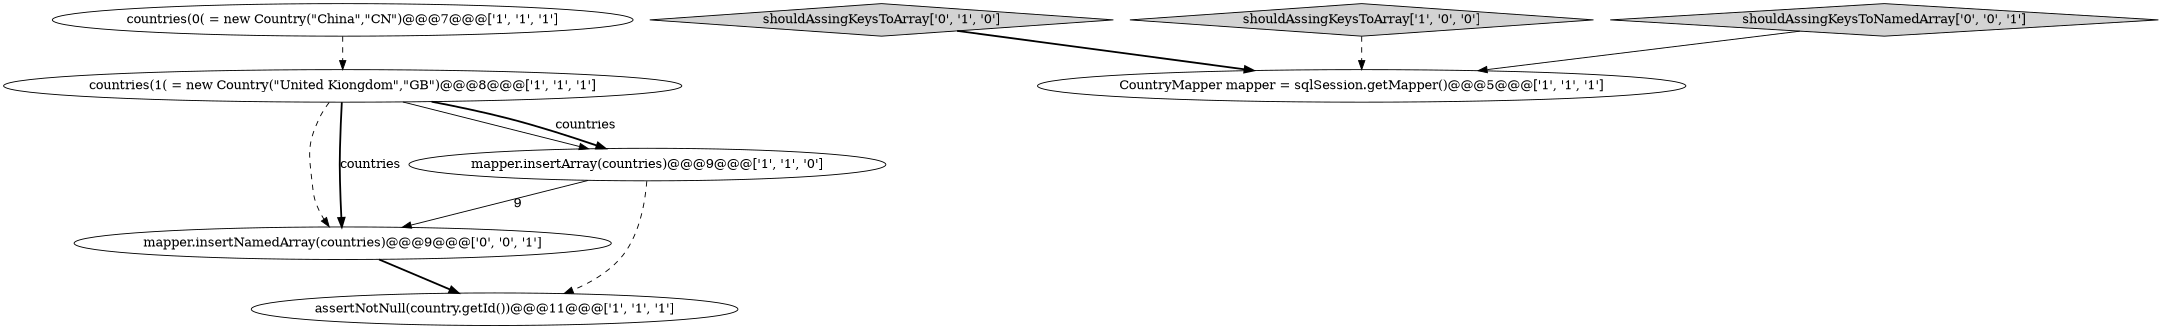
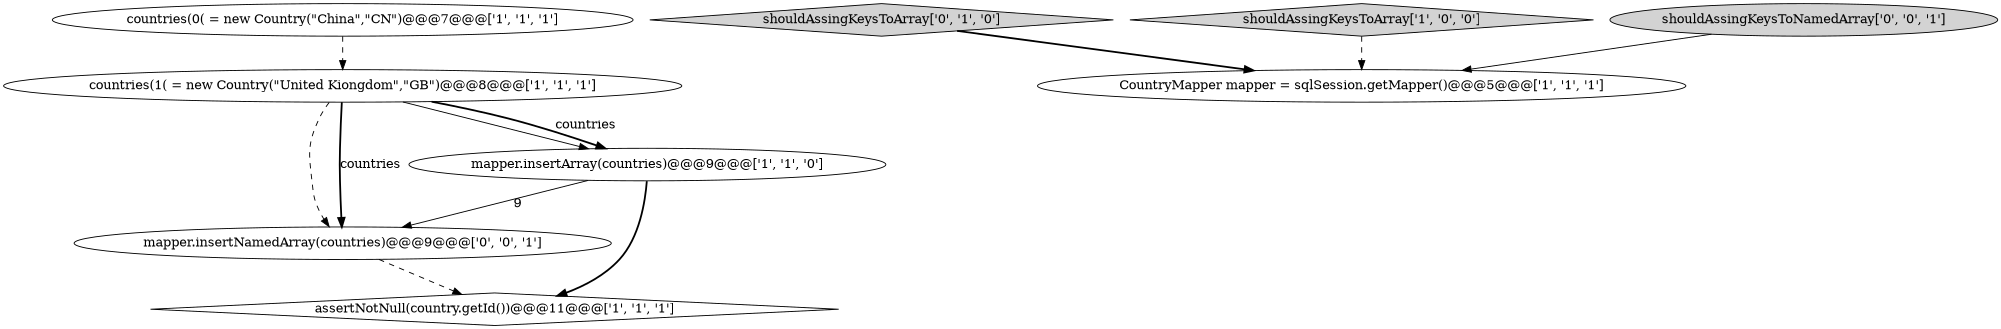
(1884, 20) -> (1804, 20)
(628, 248) -> (626, 251)
(415, 275) -> (416, 275)
(495, 309) -> (495, 309)
